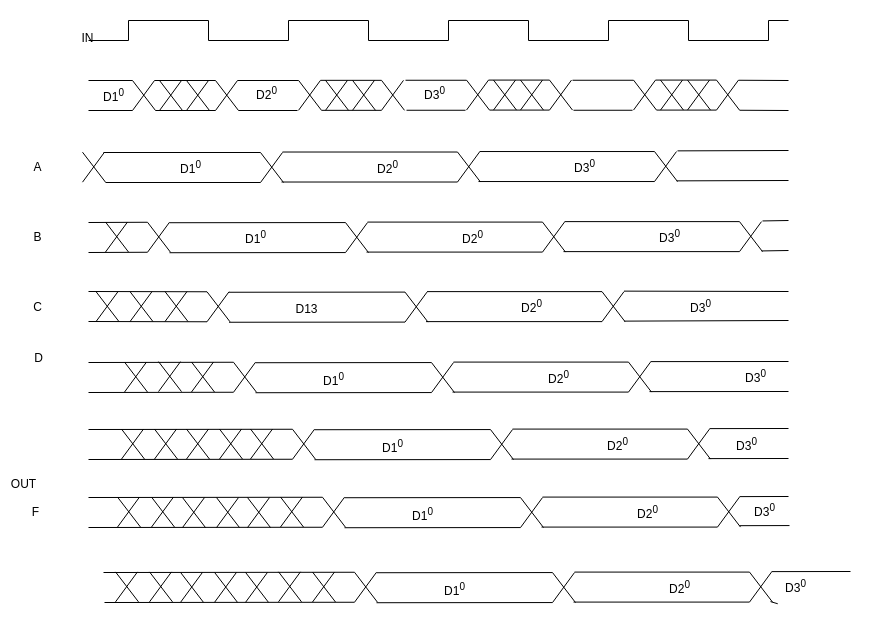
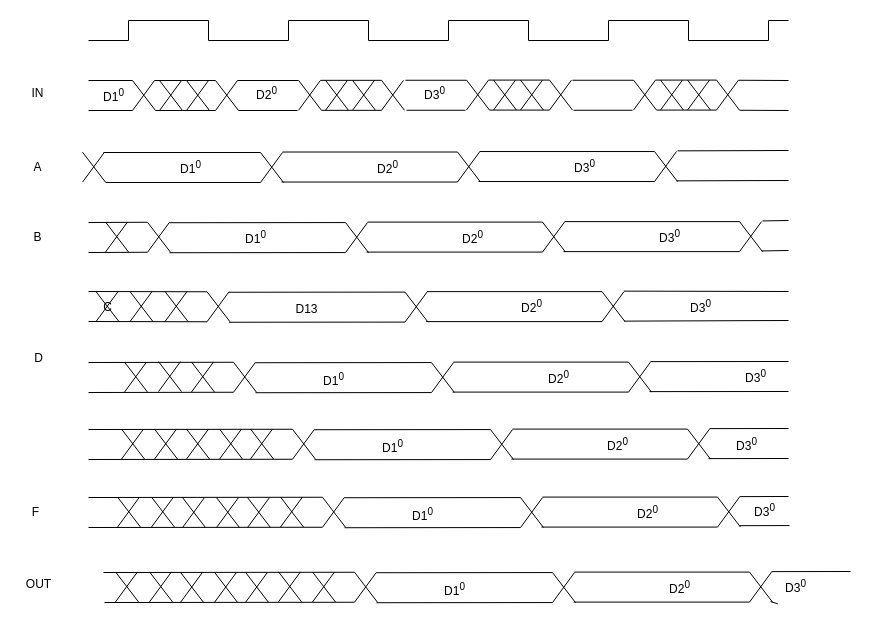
(88, 39) -> (38, 94)
(38, 307) -> (108, 307)
(23, 485) -> (38, 585)
